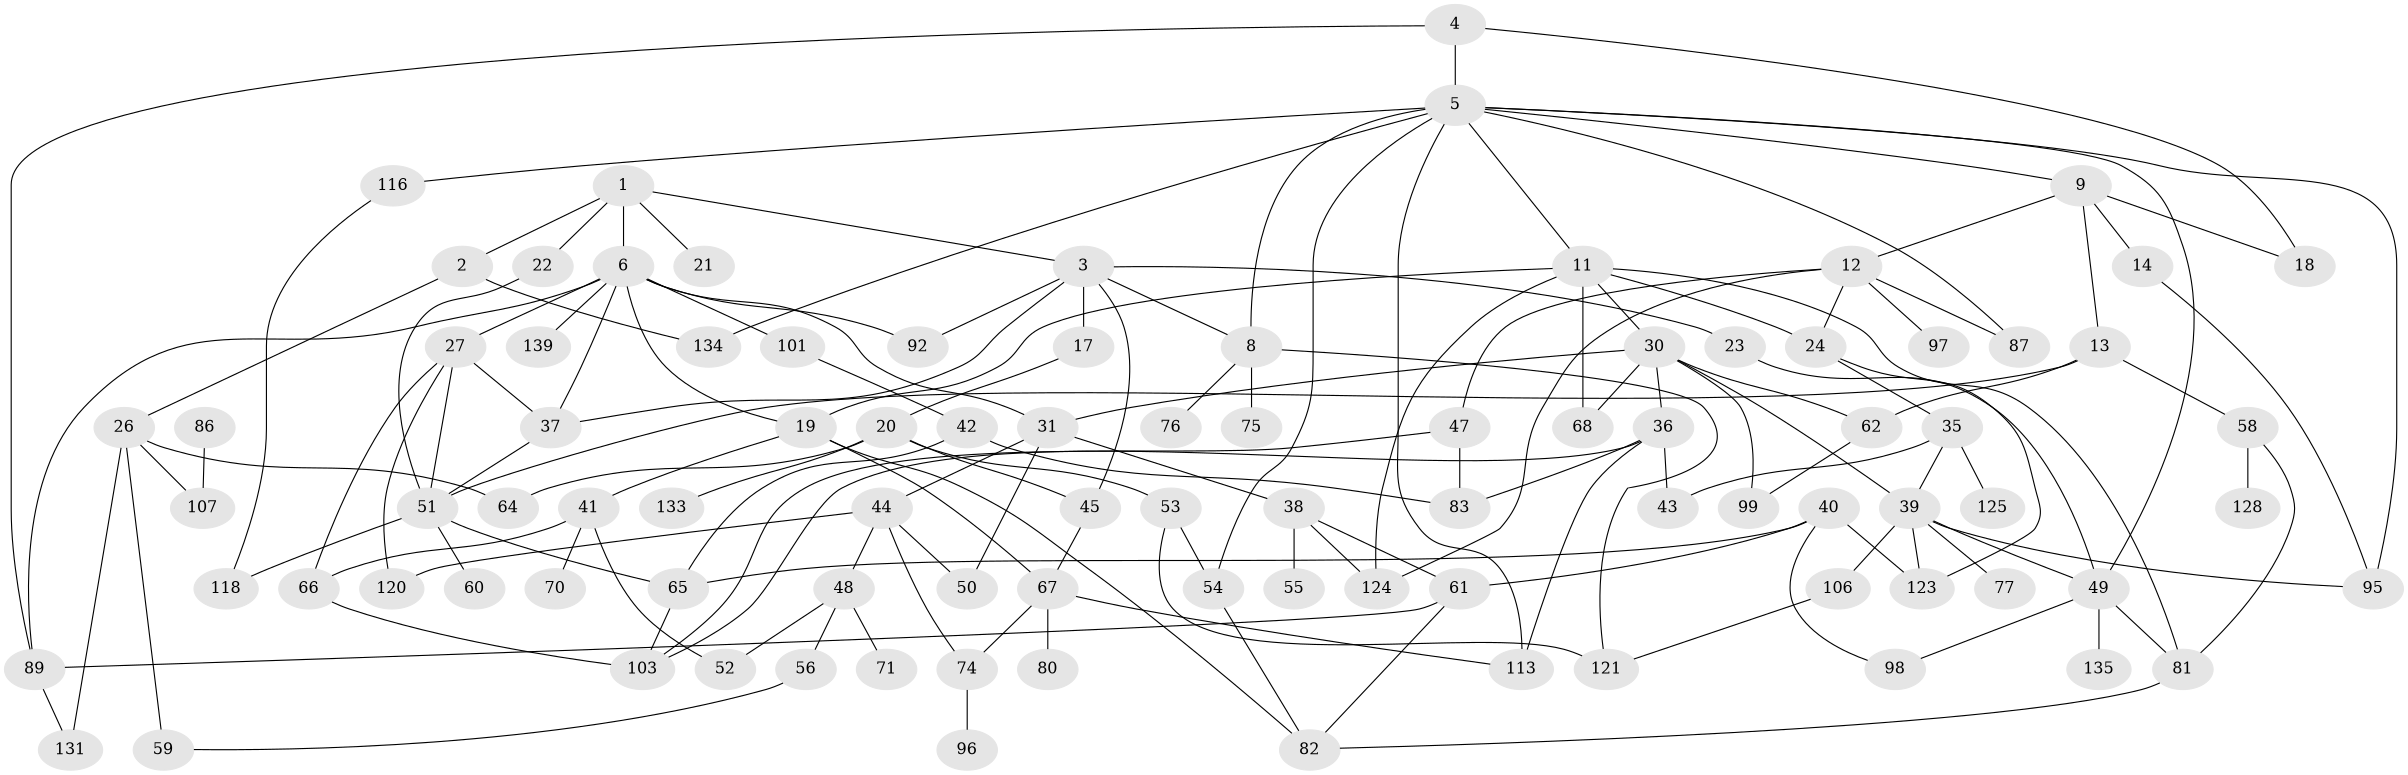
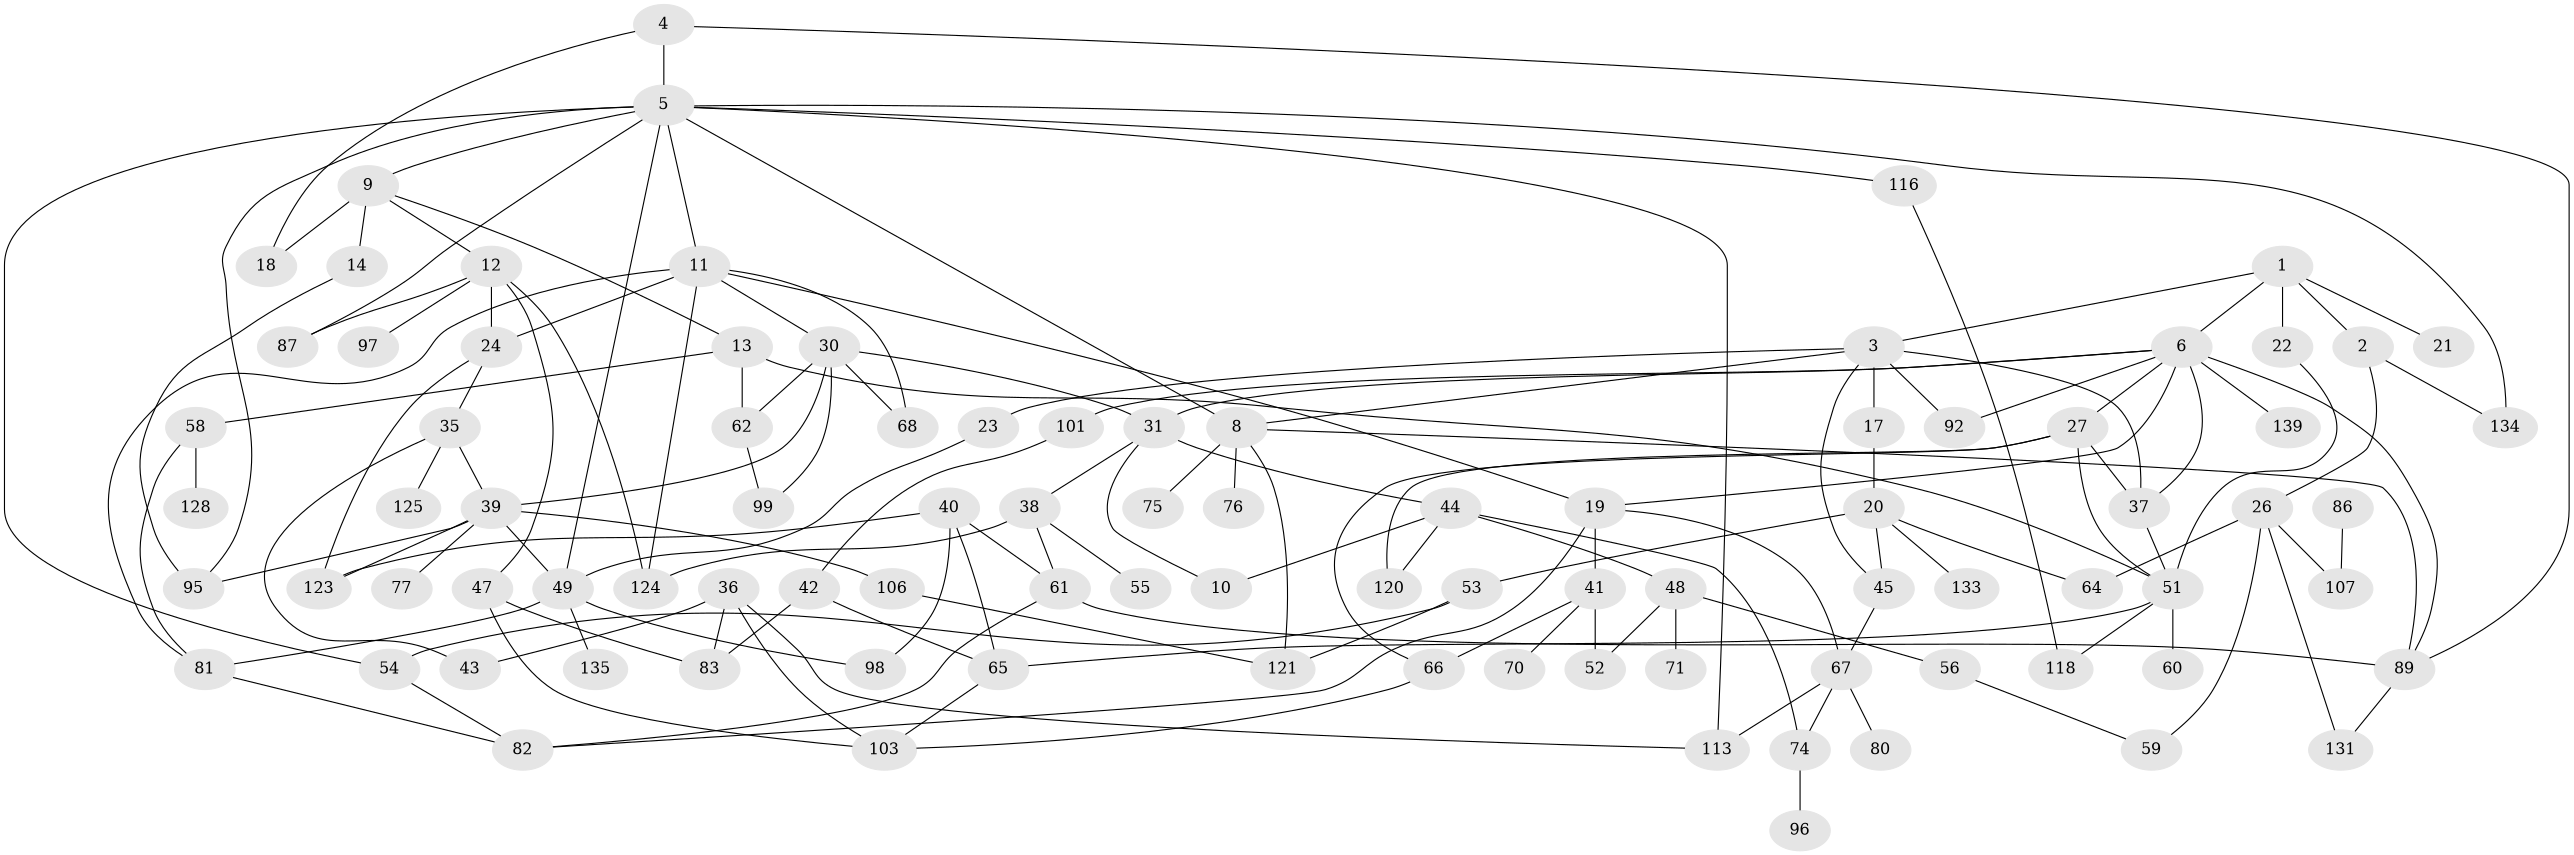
(1659, 383) -> none
none -> (1975, 458)
(967, 589) -> (1221, 589)
